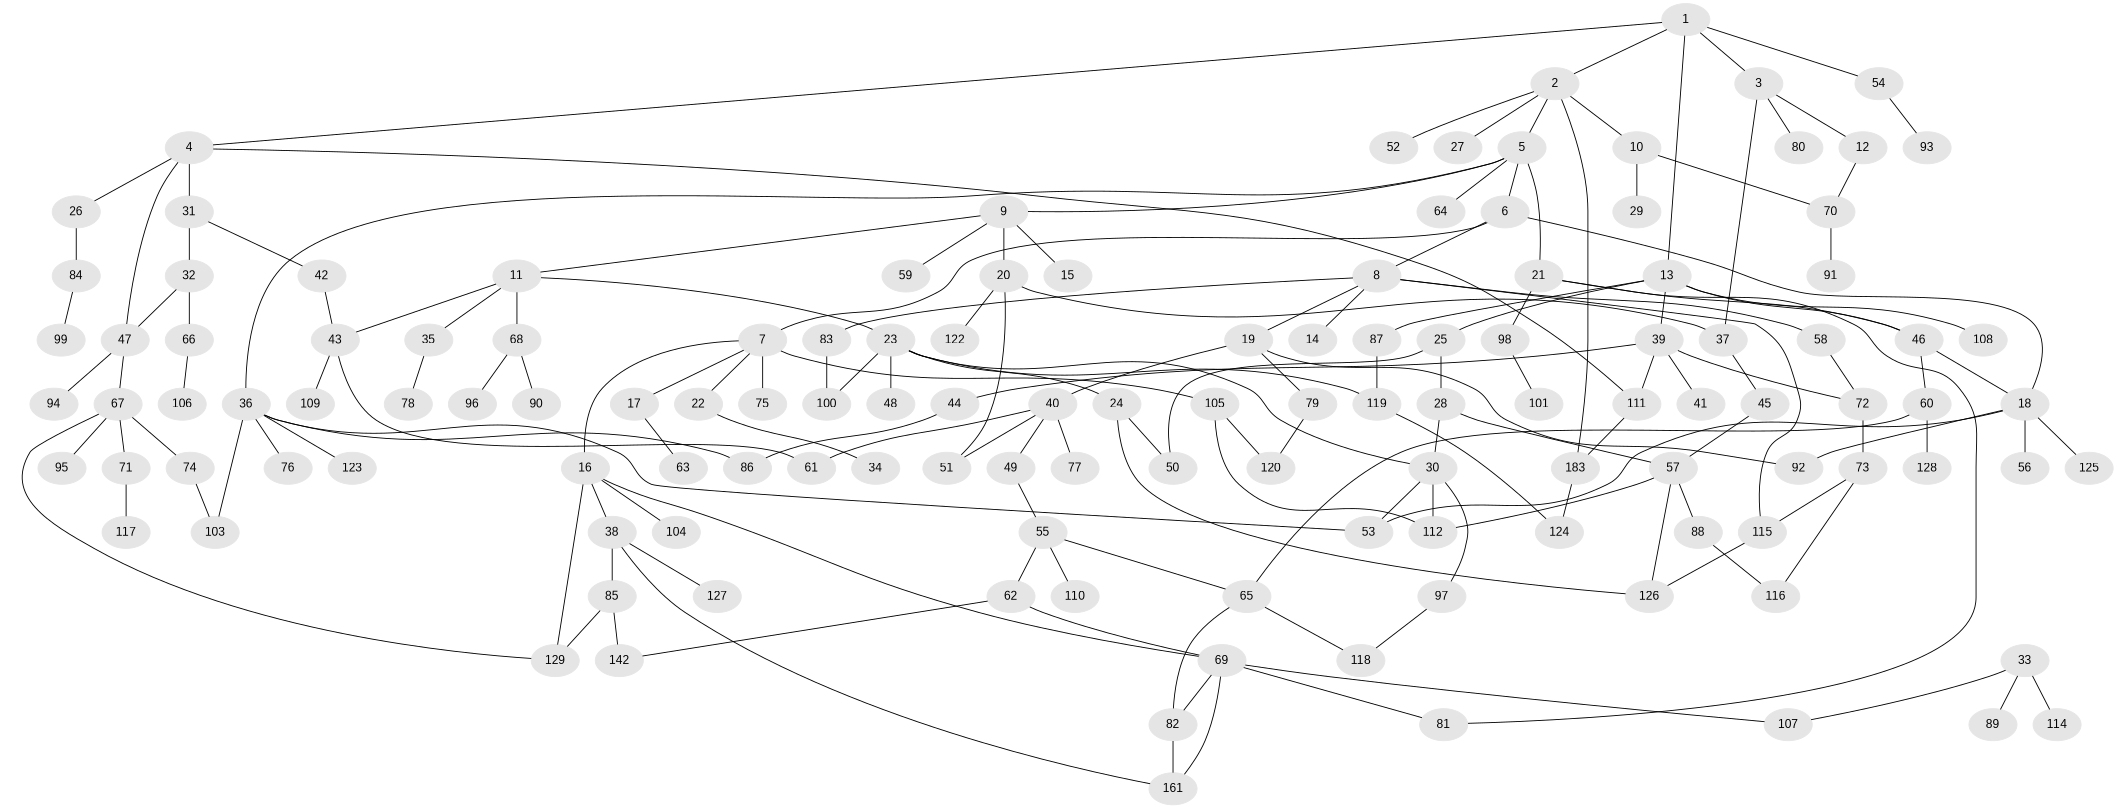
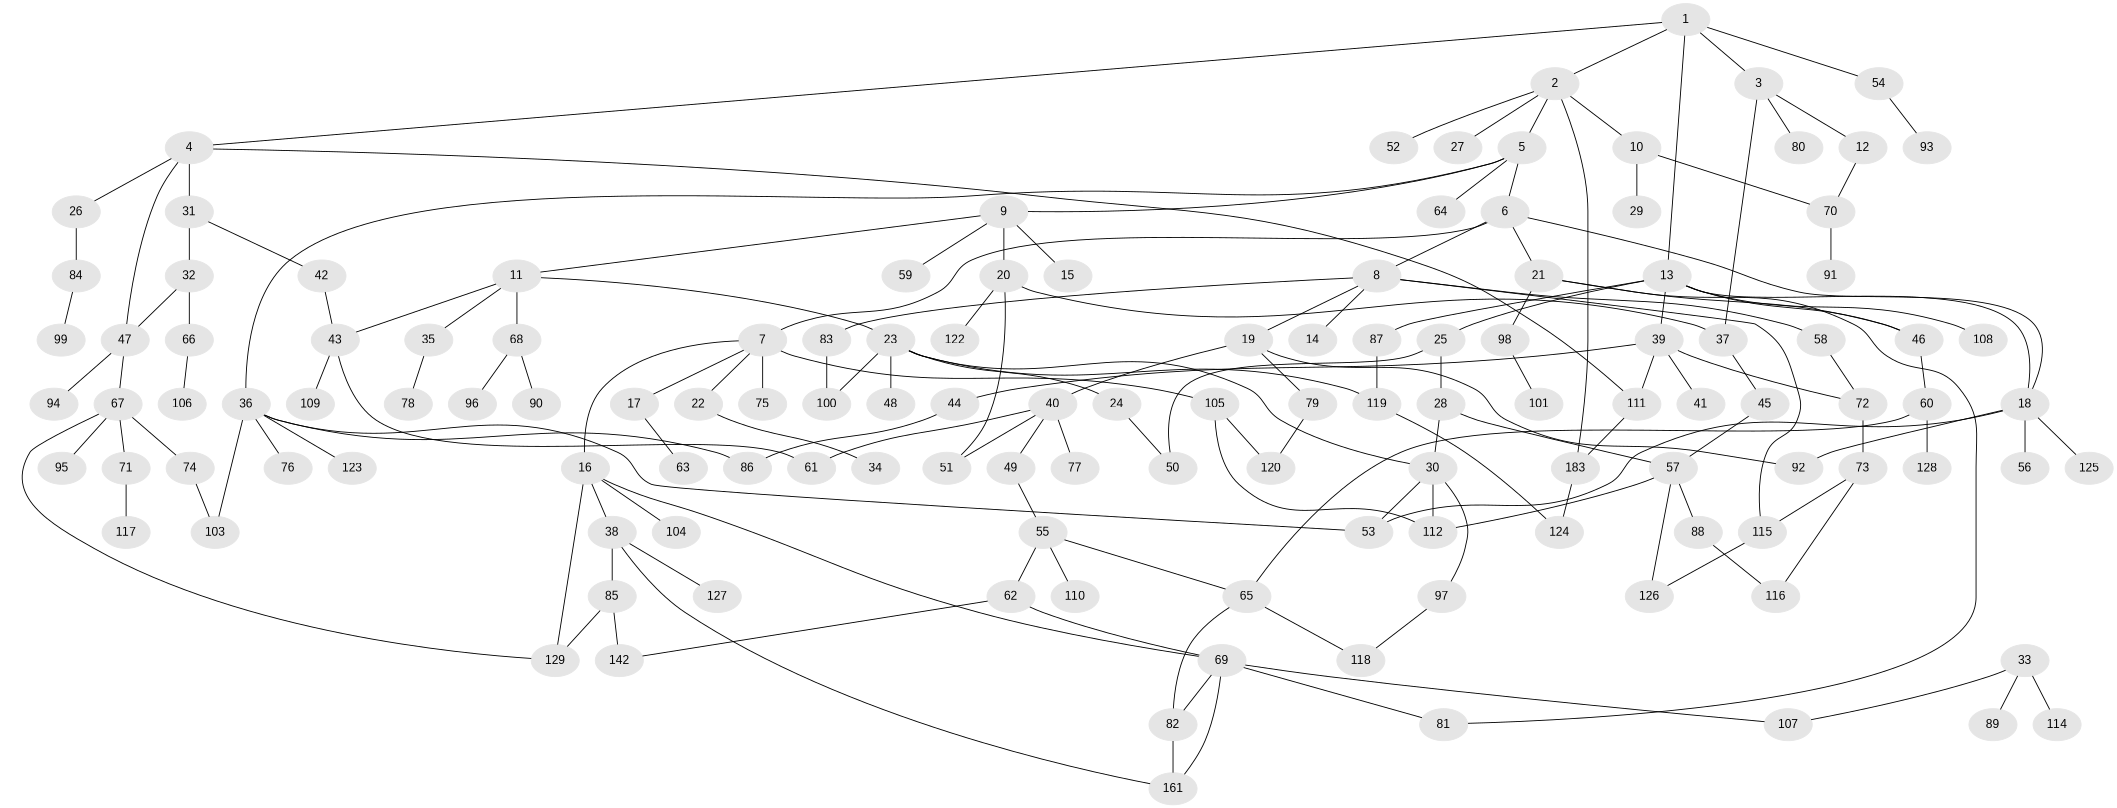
(1539, 211) -> (1522, 244)
(1972, 372) -> (1796, 297)
(1343, 556) -> none
